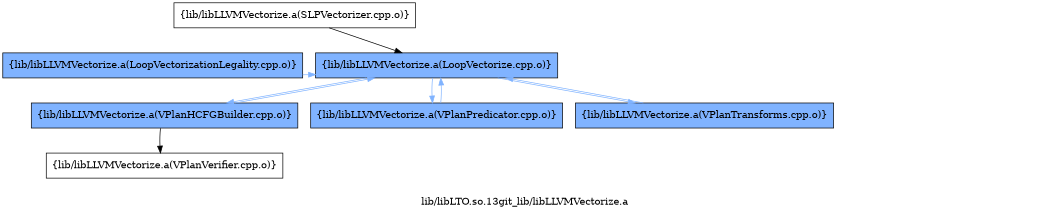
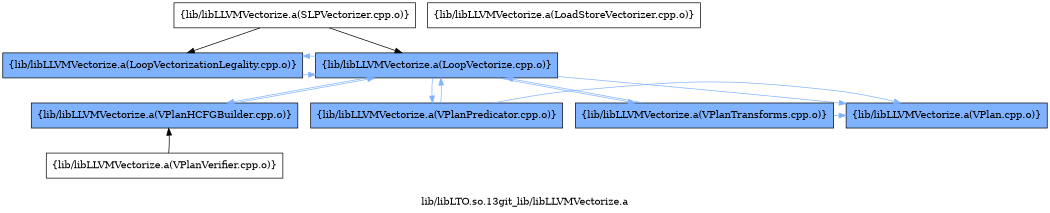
none -> (564, 15)
none -> (227, 39)
none -> (313, 56)
none -> (947, 116)
(160, 137) -> (169, 144)
